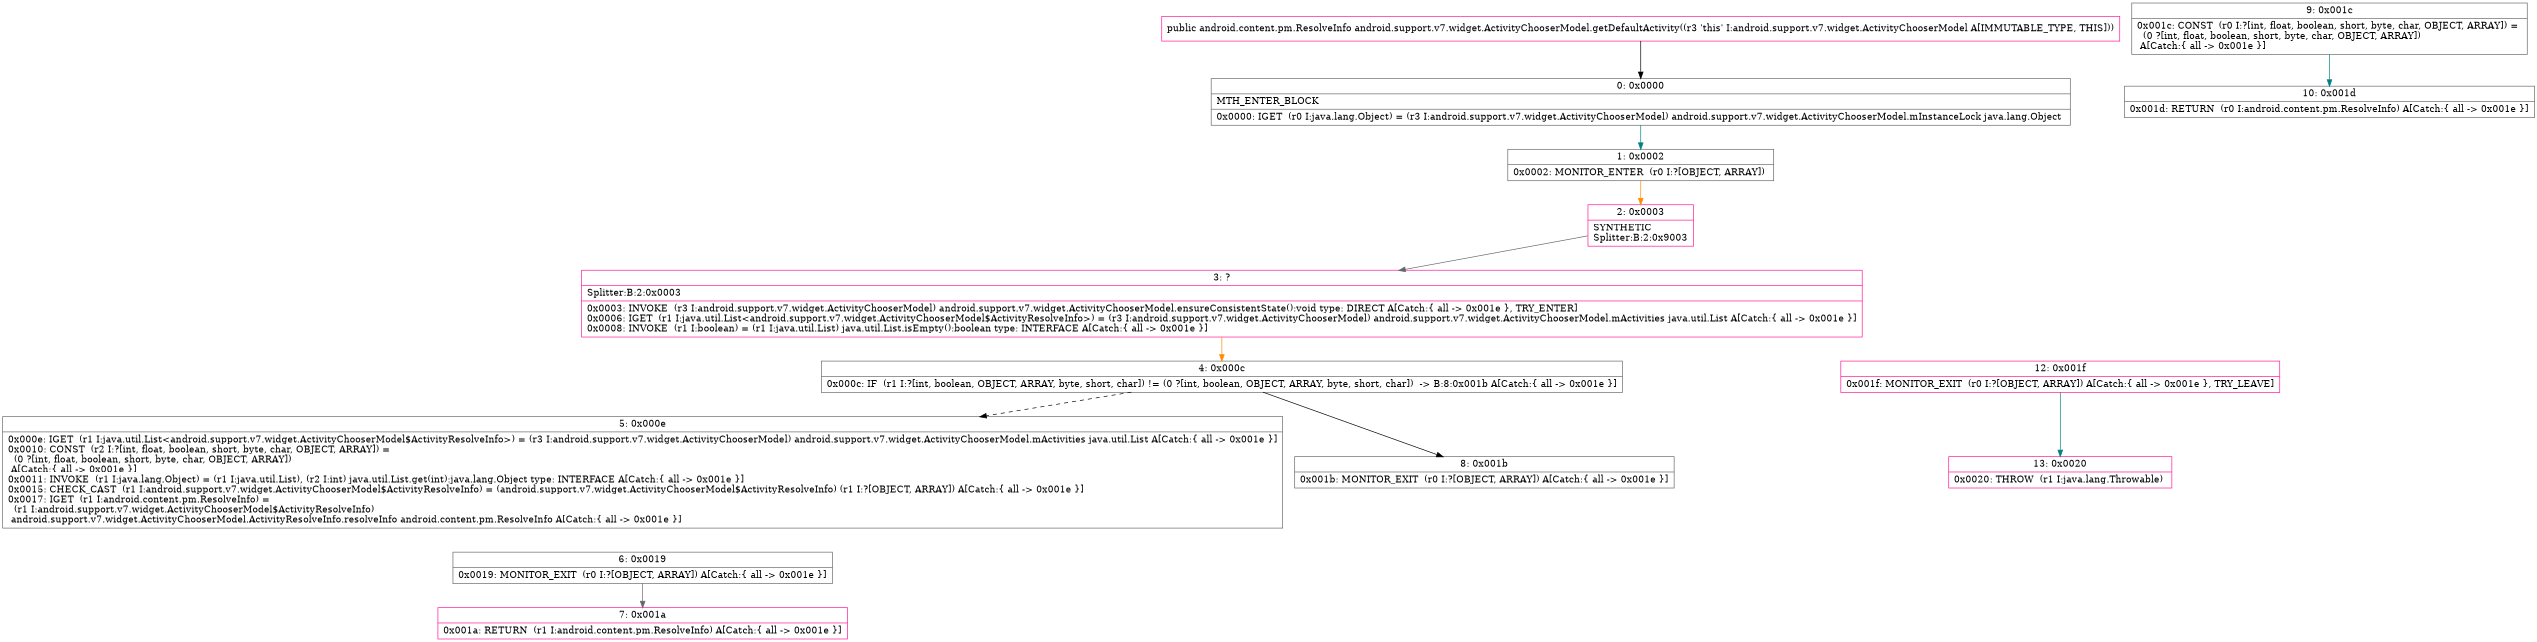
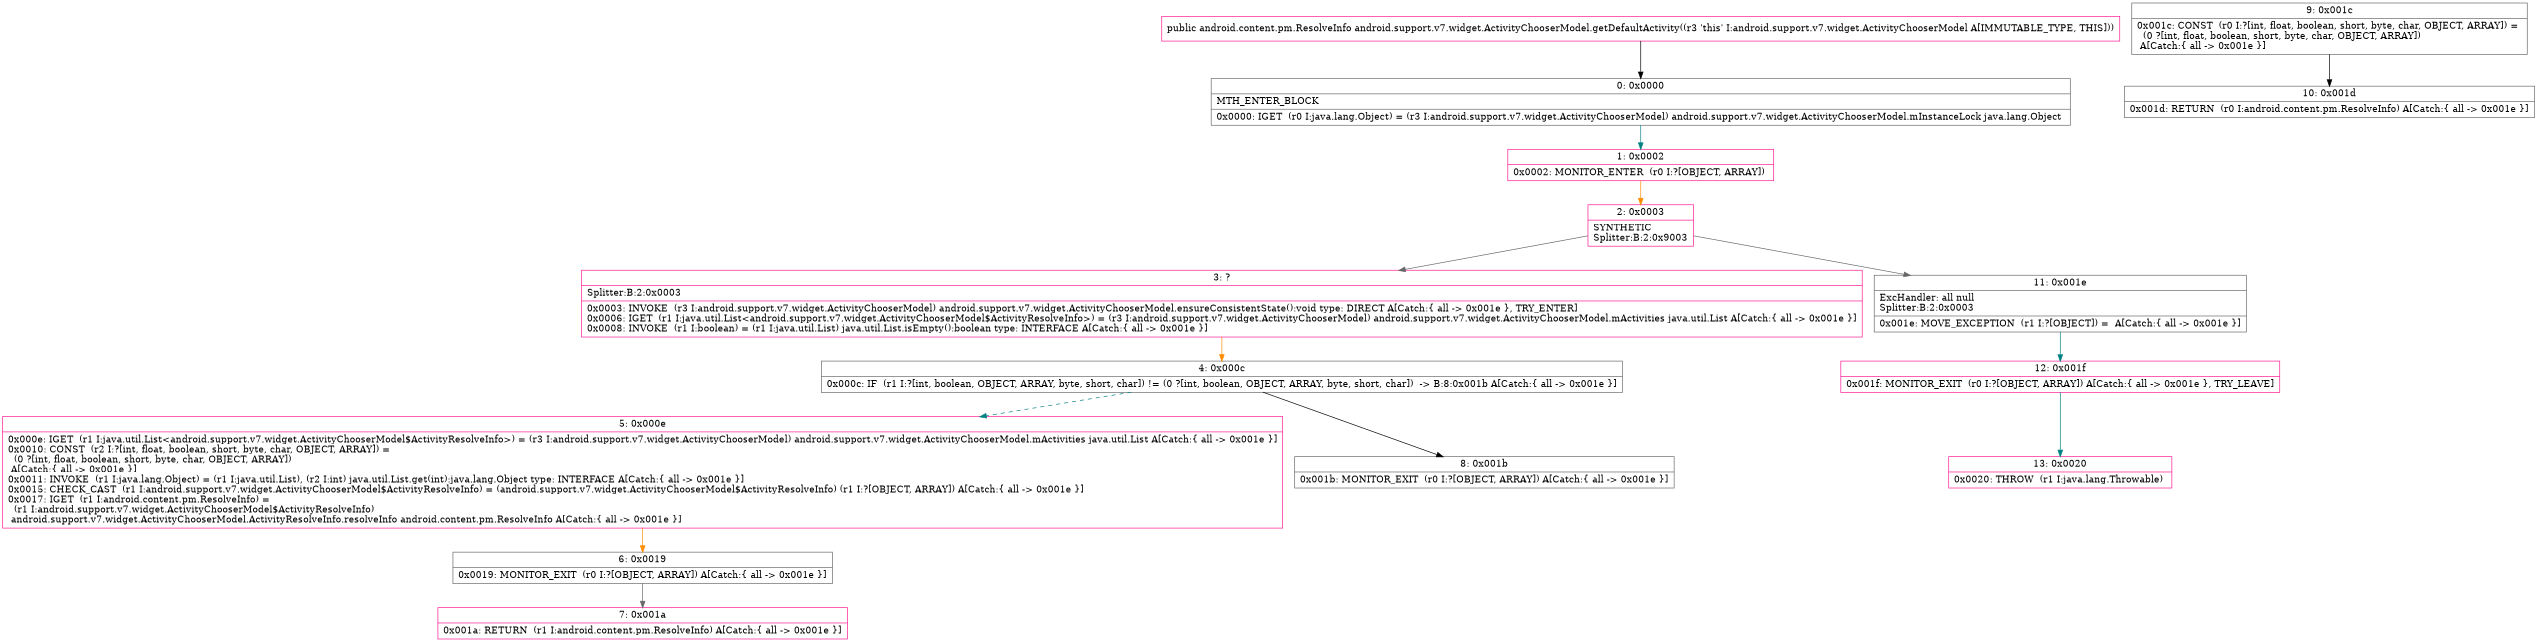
(2330, 67) -> (2330, 67)
(1641, 165) -> (1641, 165)
none -> (2060, 304)
(1059, 404) -> (1059, 404)
(643, 472) -> (643, 472)
none -> (643, 537)
